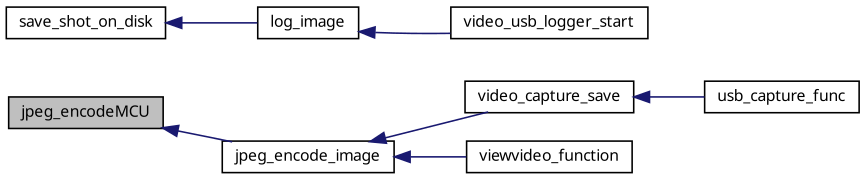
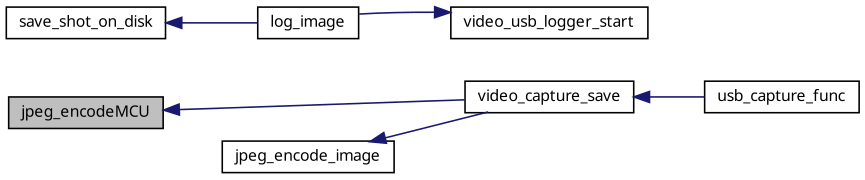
(413, 33) -> (397, 13)
(205, 136) -> (322, 105)
(549, 157) -> none
